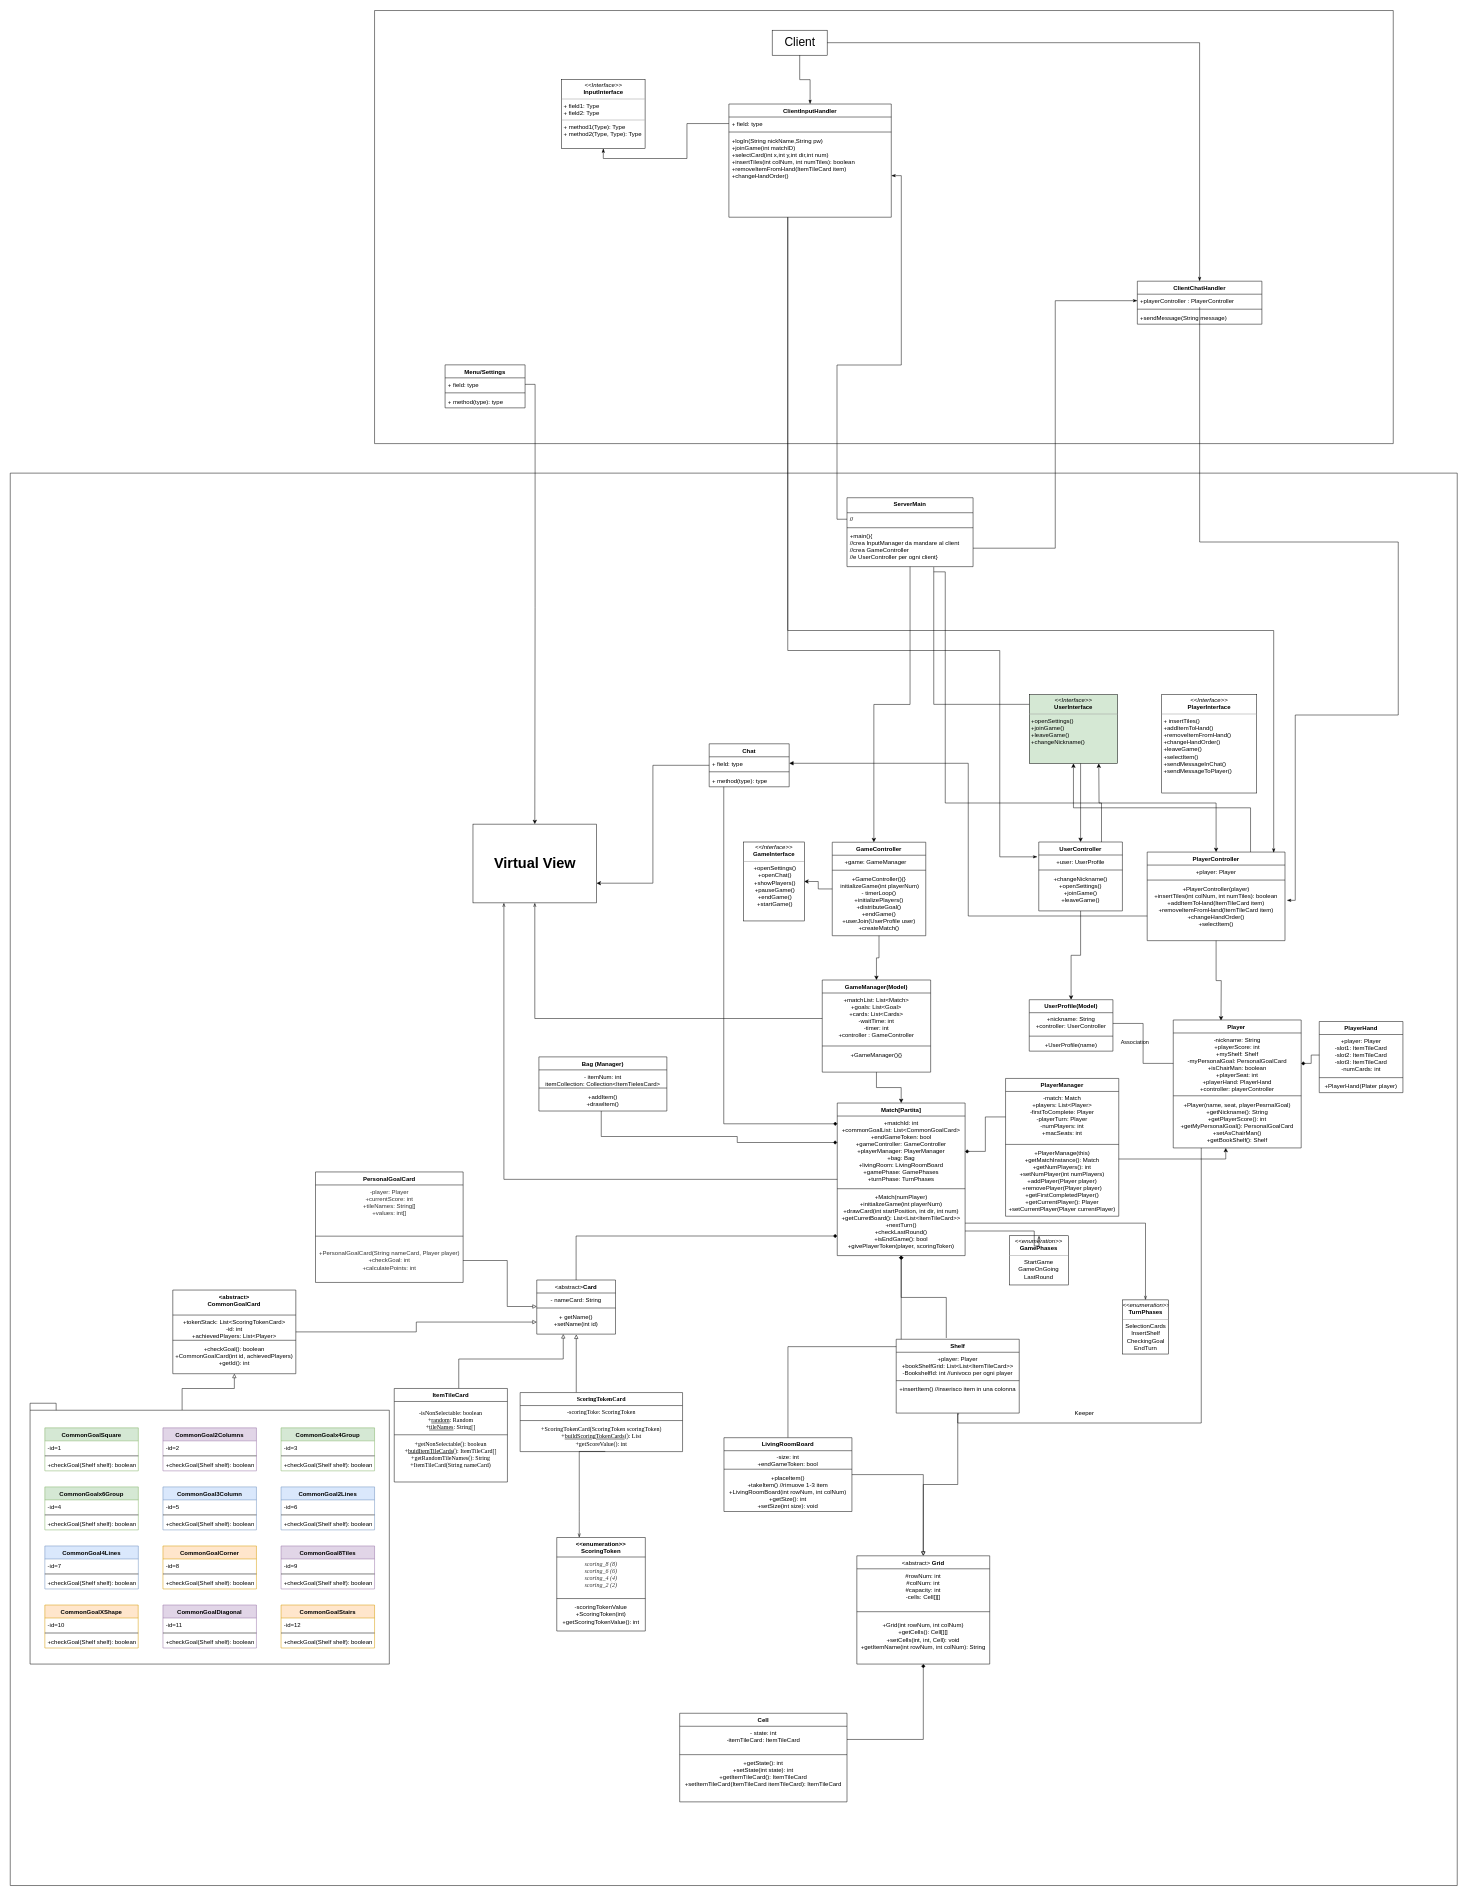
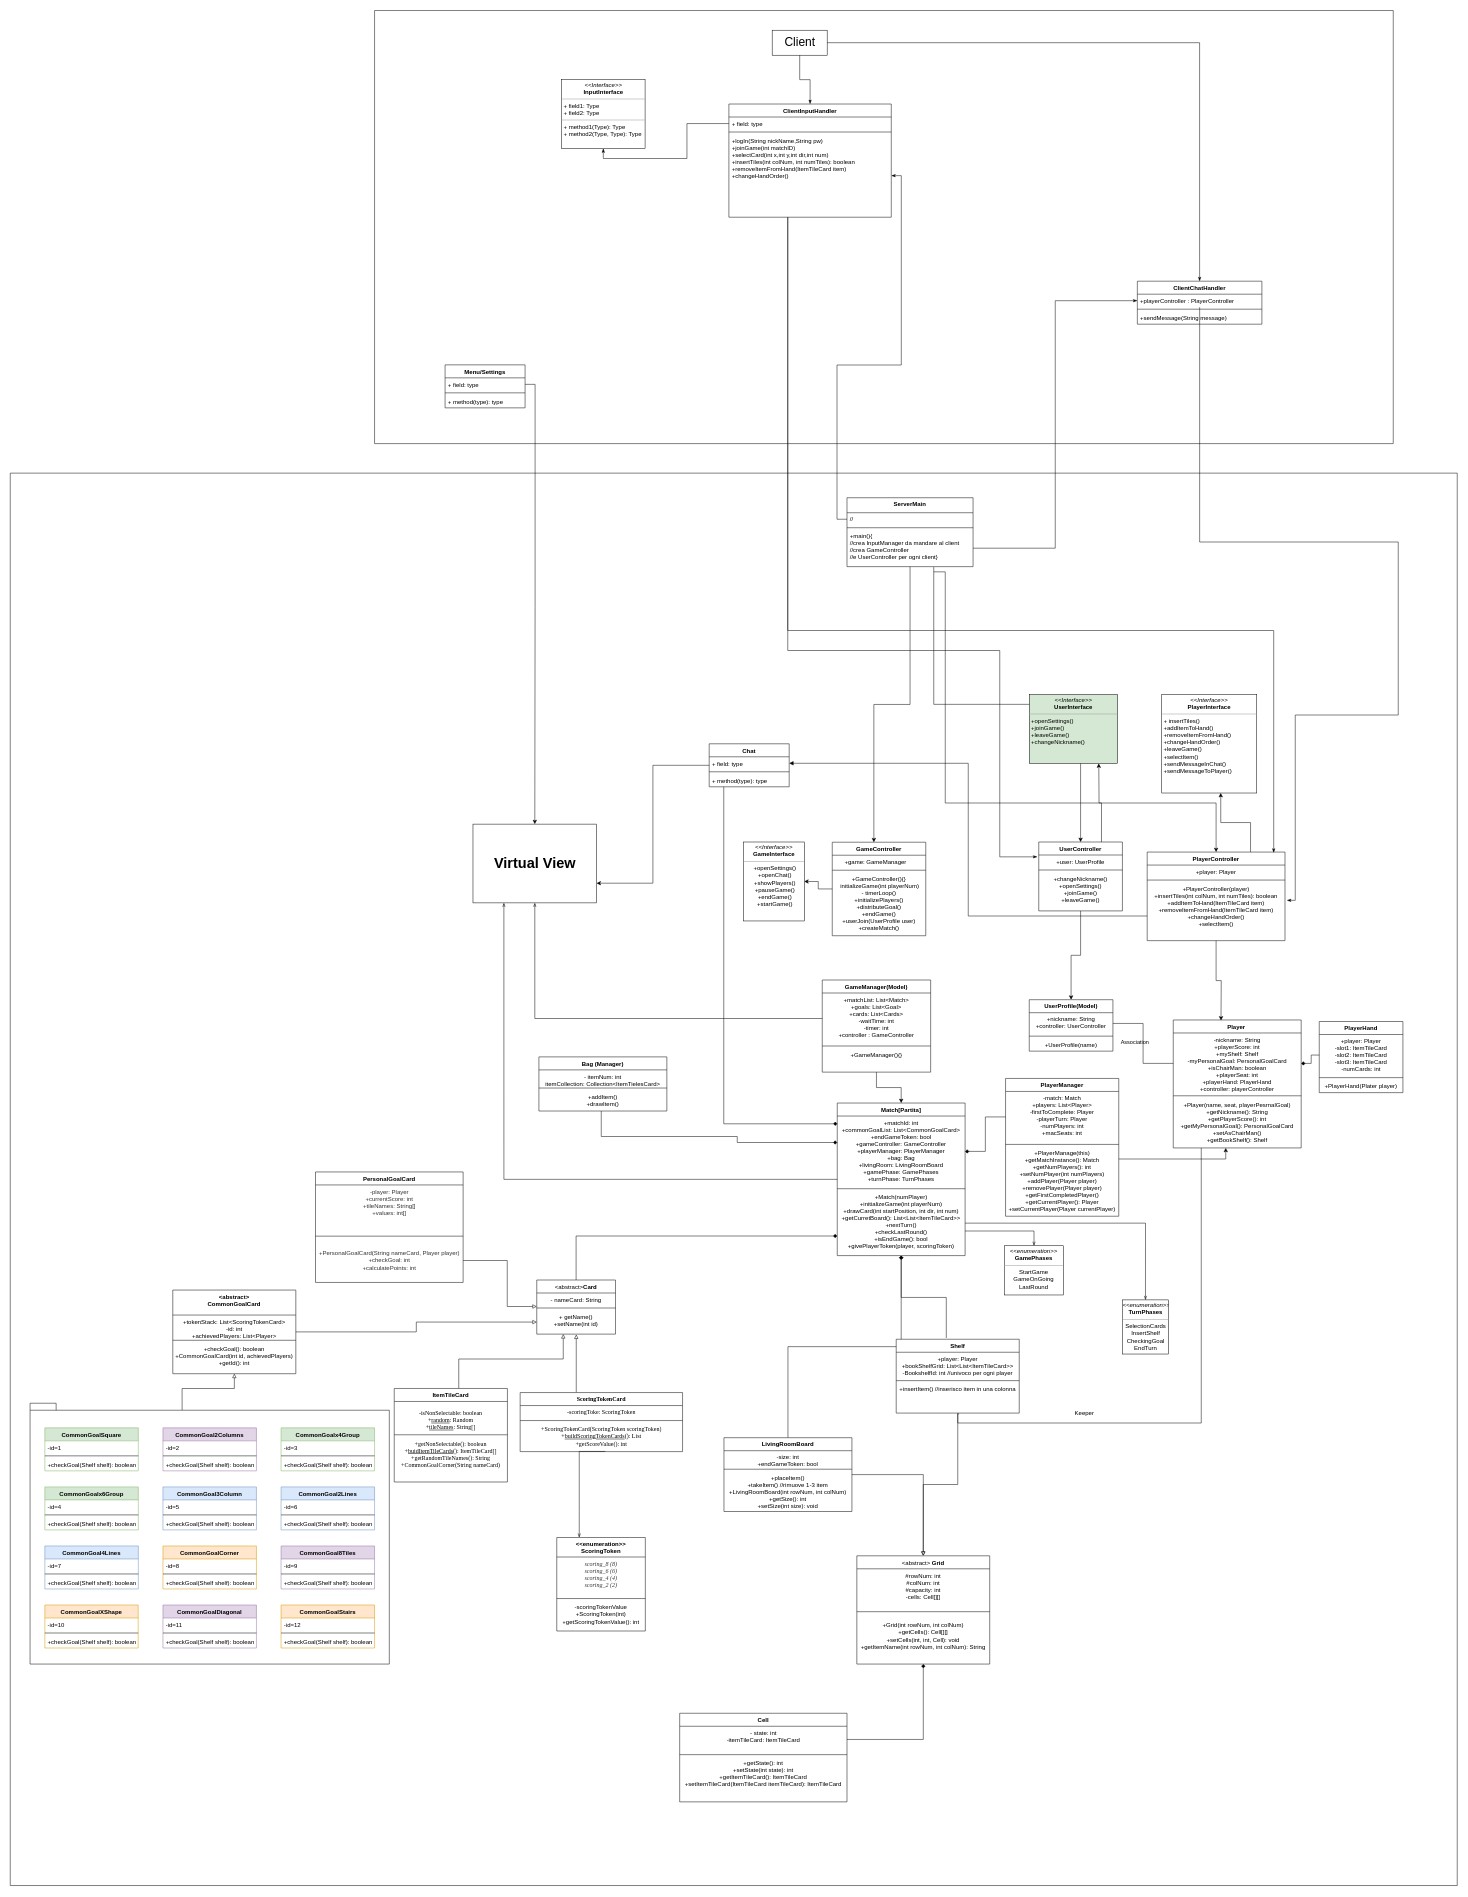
(1251, 808) -> (1221, 822)
(876, 958) -> none
(1039, 1260) -> (1034, 1270)
(451, 1458) -> (451, 1462)
